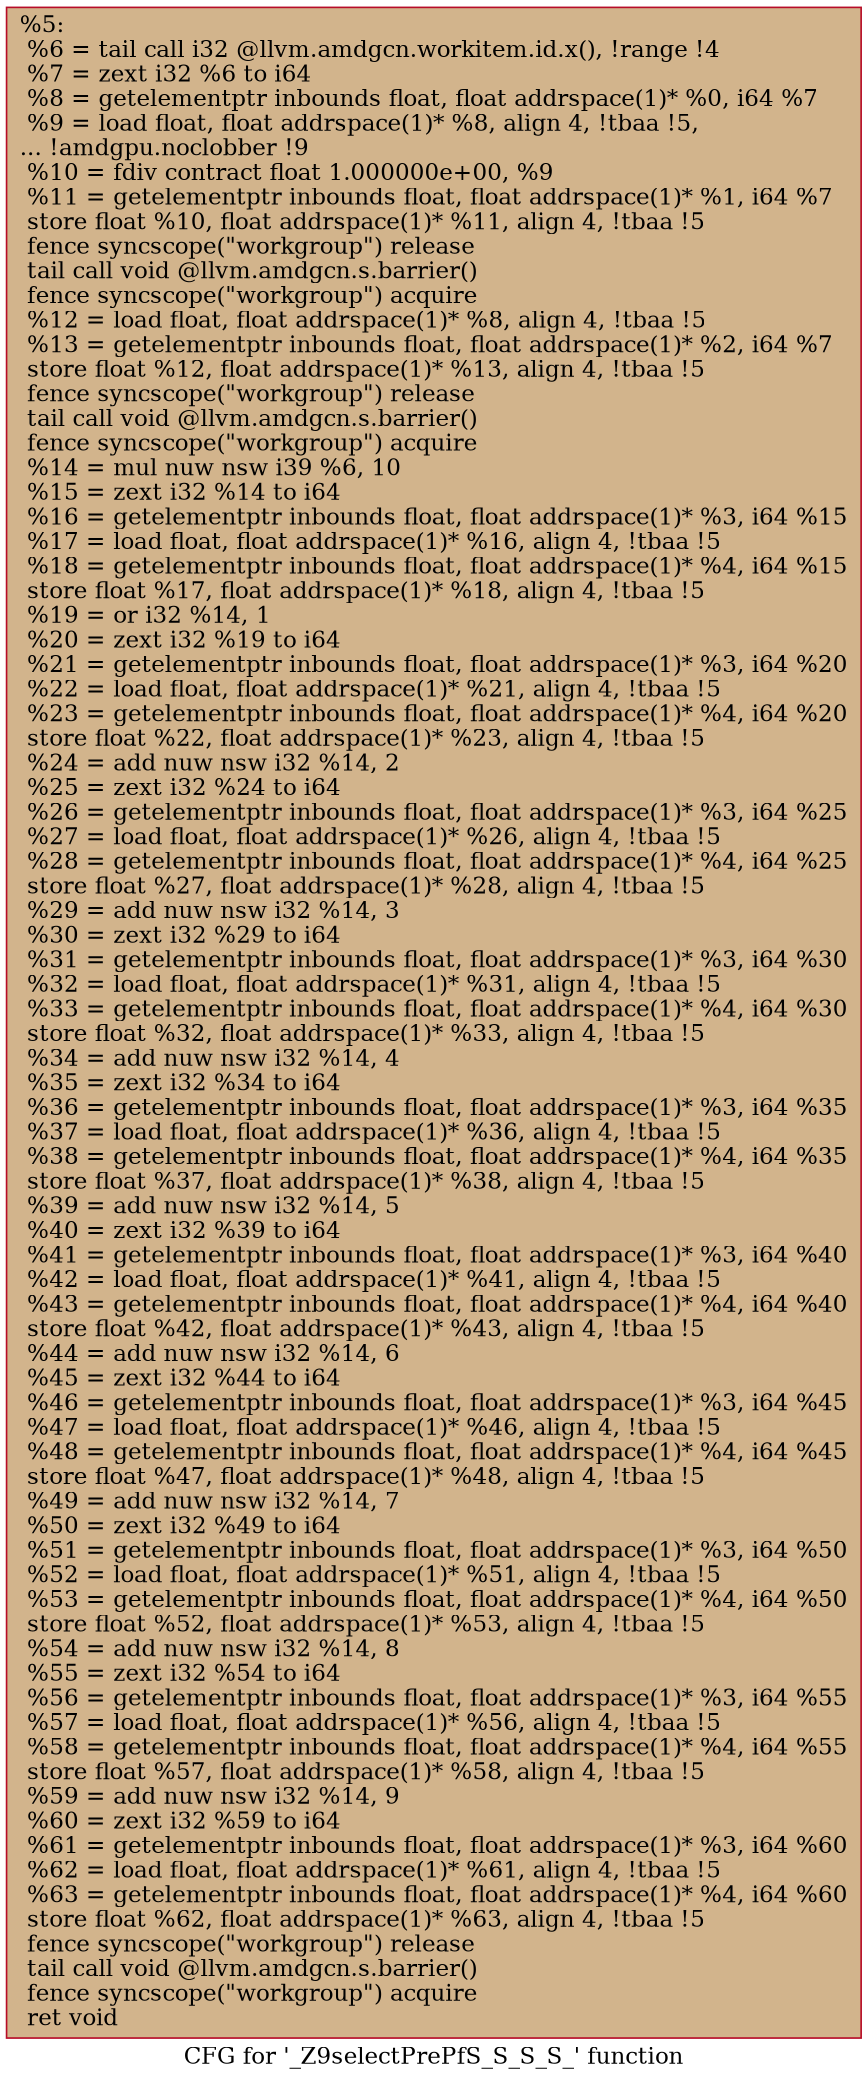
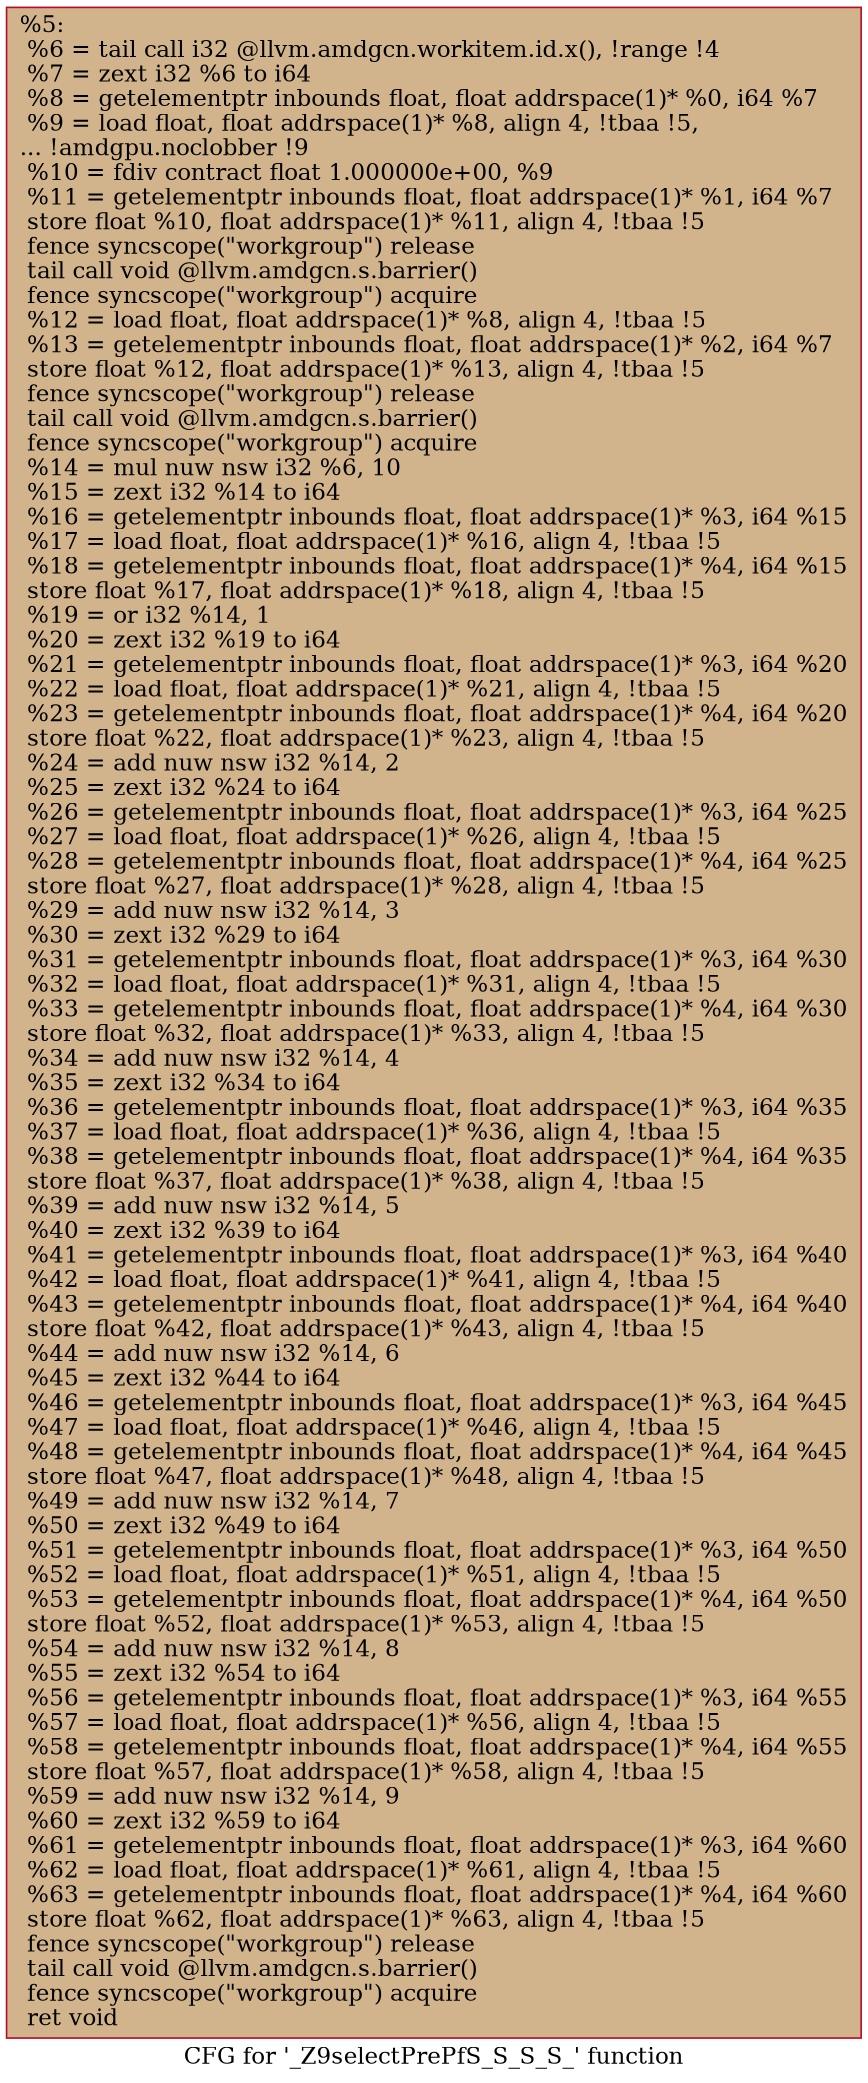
(211, 468) -> (211, 468)
